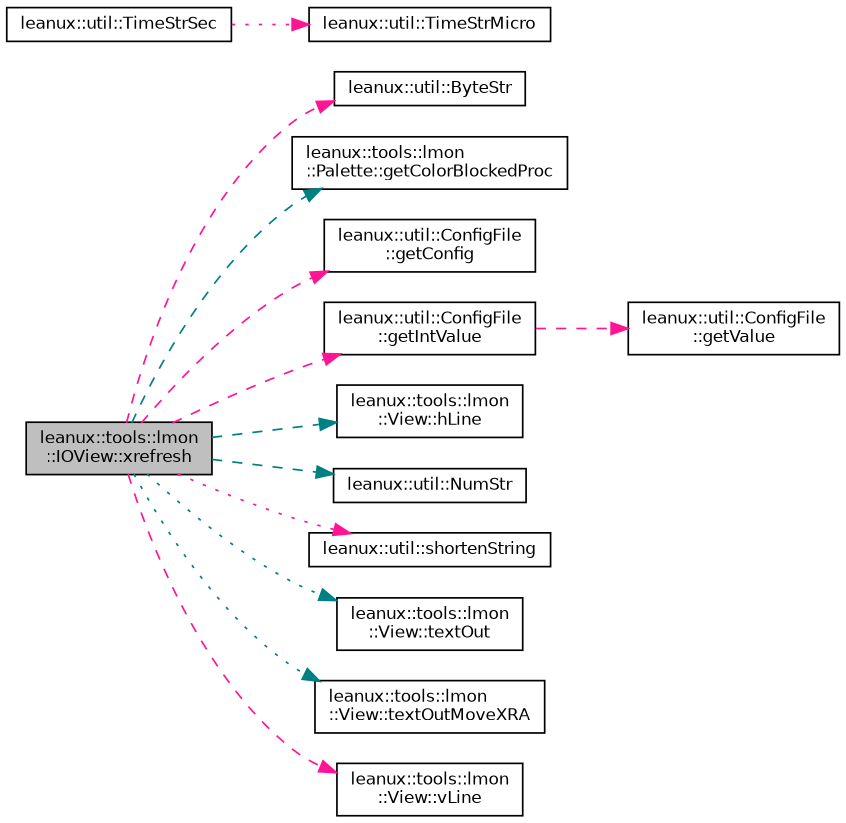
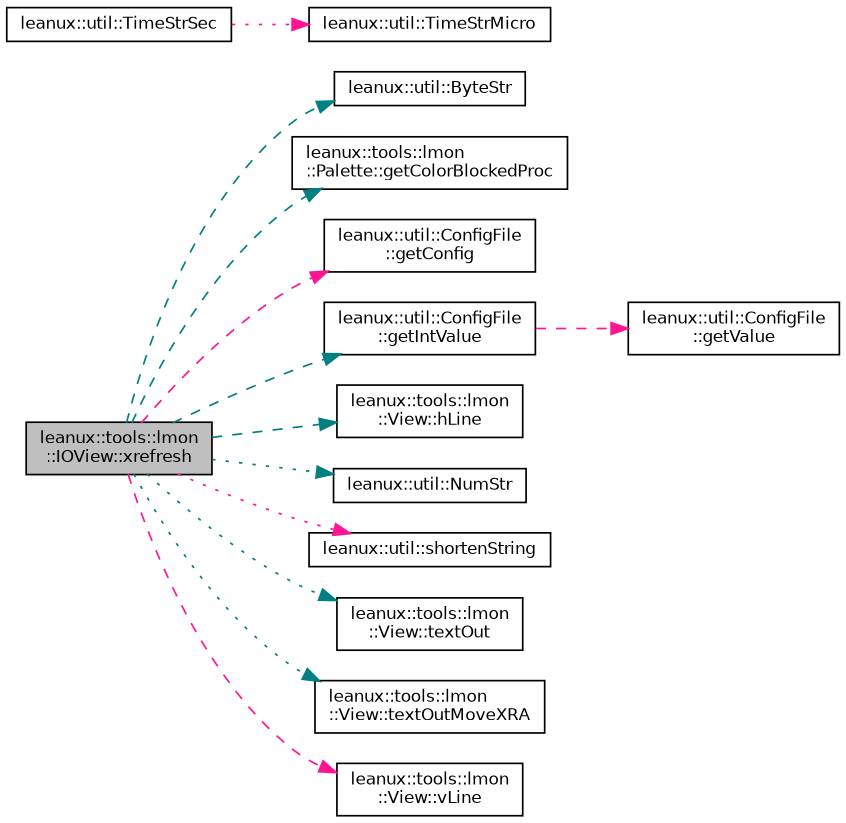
(194, 246) -> (194, 246)
(248, 389) -> (248, 389)
(264, 466) -> (264, 466)
